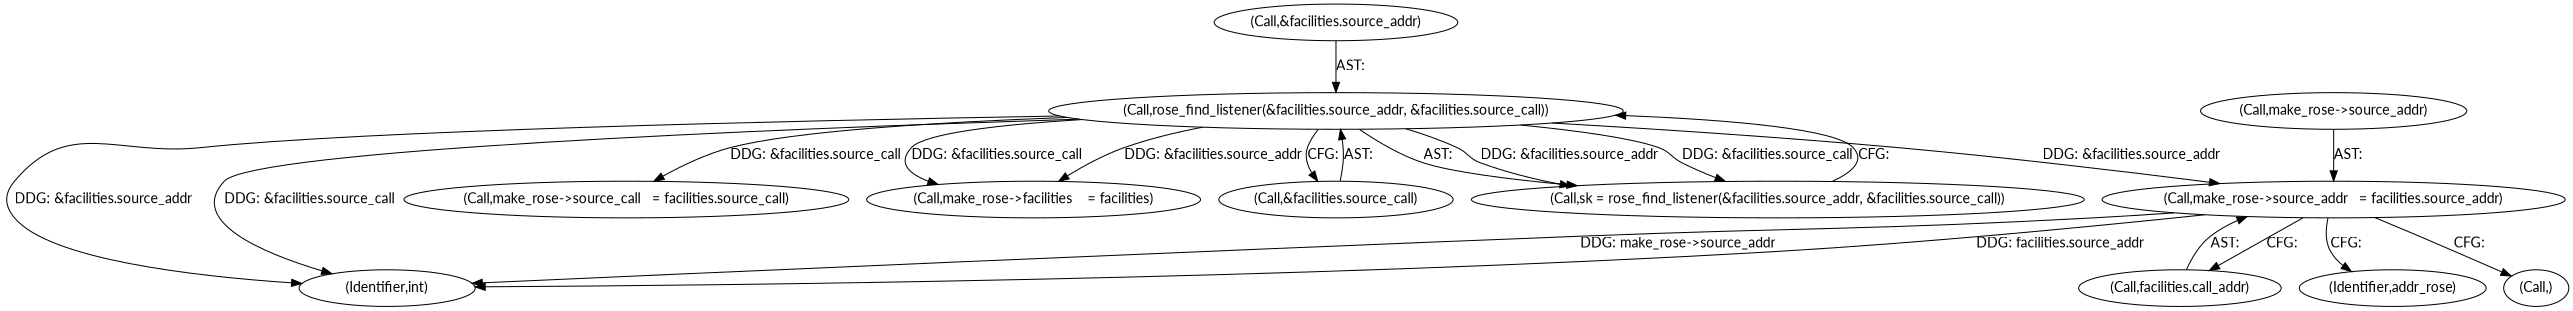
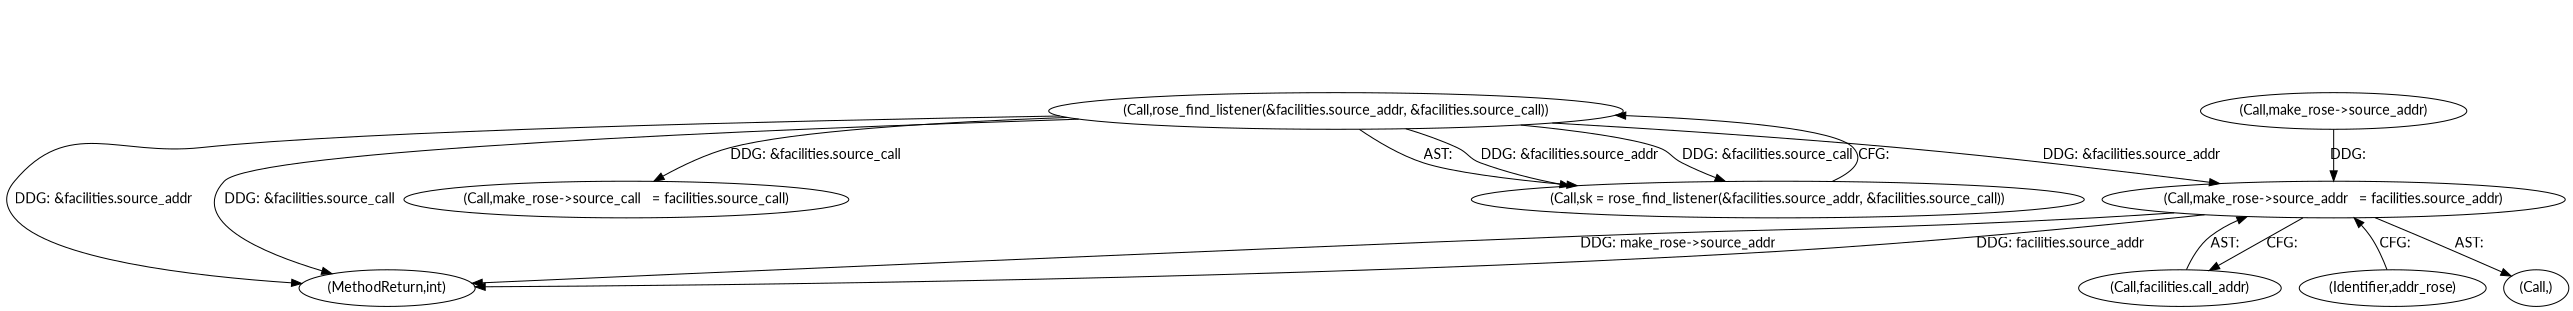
(1336, 22) -> none
(2350, 155) -> (2350, 155)
(1034, 200) -> none
(1336, 200) -> none
(2328, 244) -> (2376, 246)
(2472, 244) -> (2472, 244)
(387, 288) -> (387, 288)
